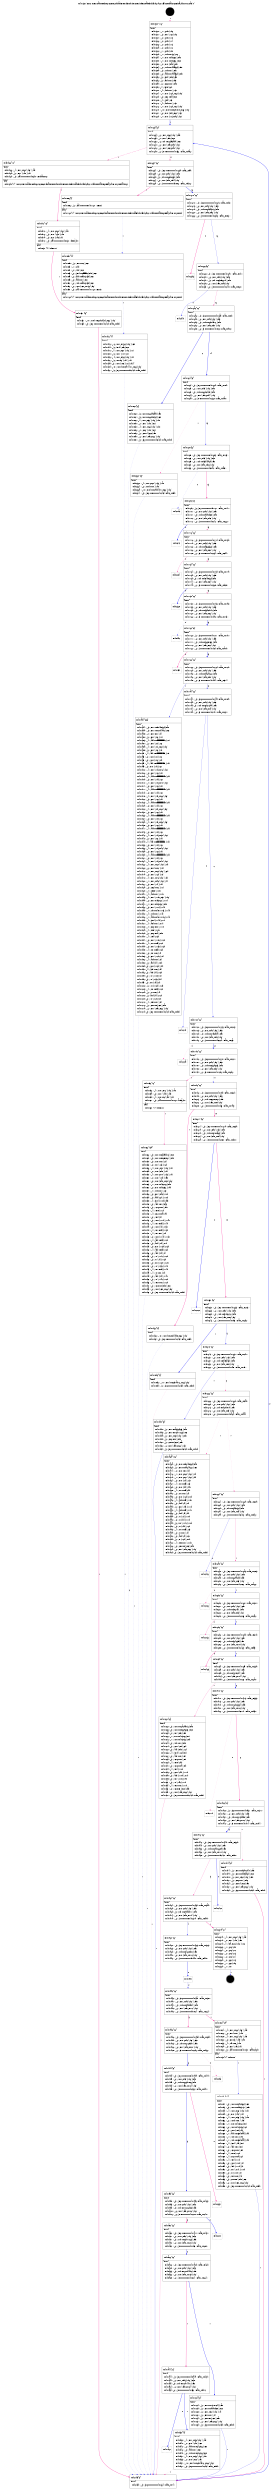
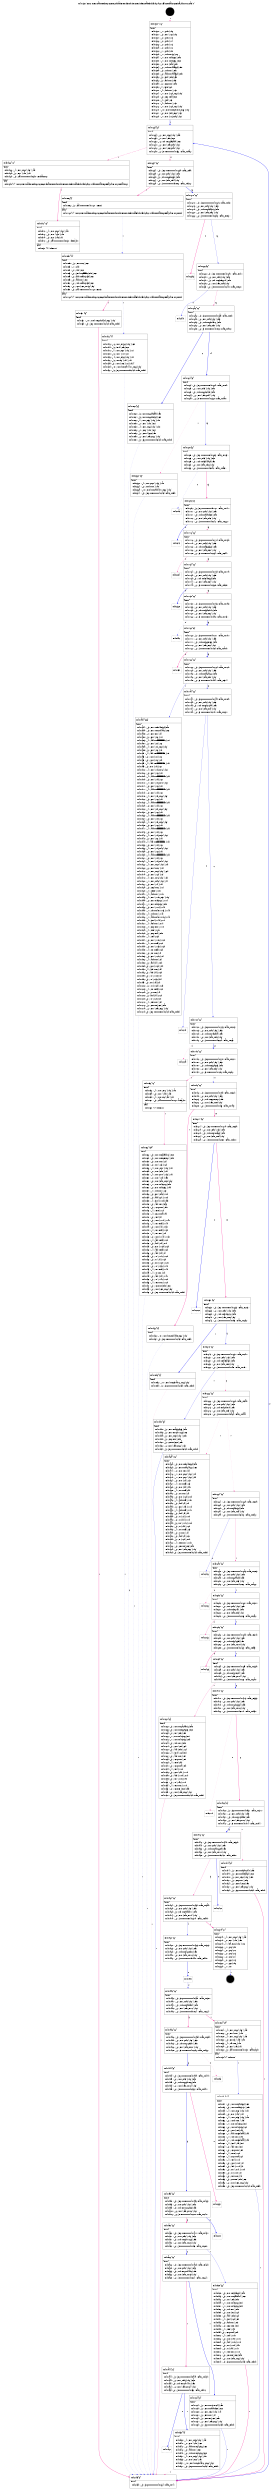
(53, 286) -> (106, 305)
none -> (235, 2324)
